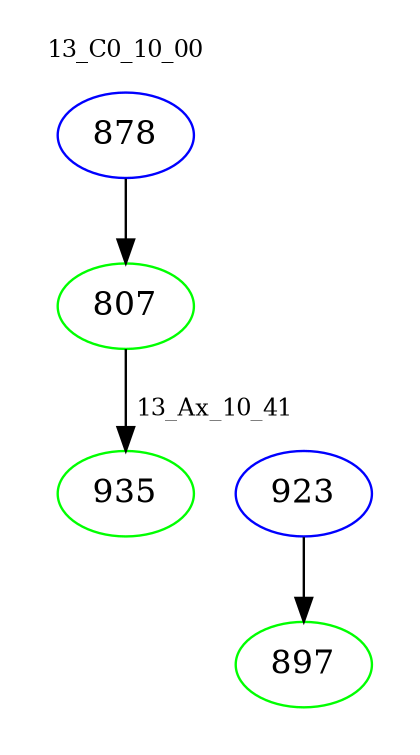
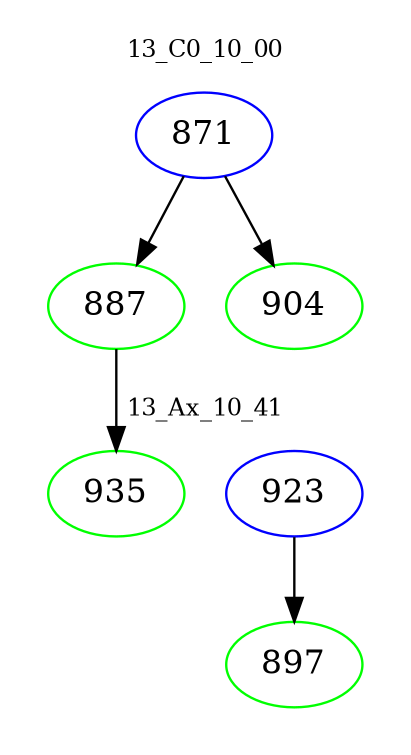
(126, 135) -> (204, 135)
(126, 306) -> (116, 306)
none -> (294, 306)
